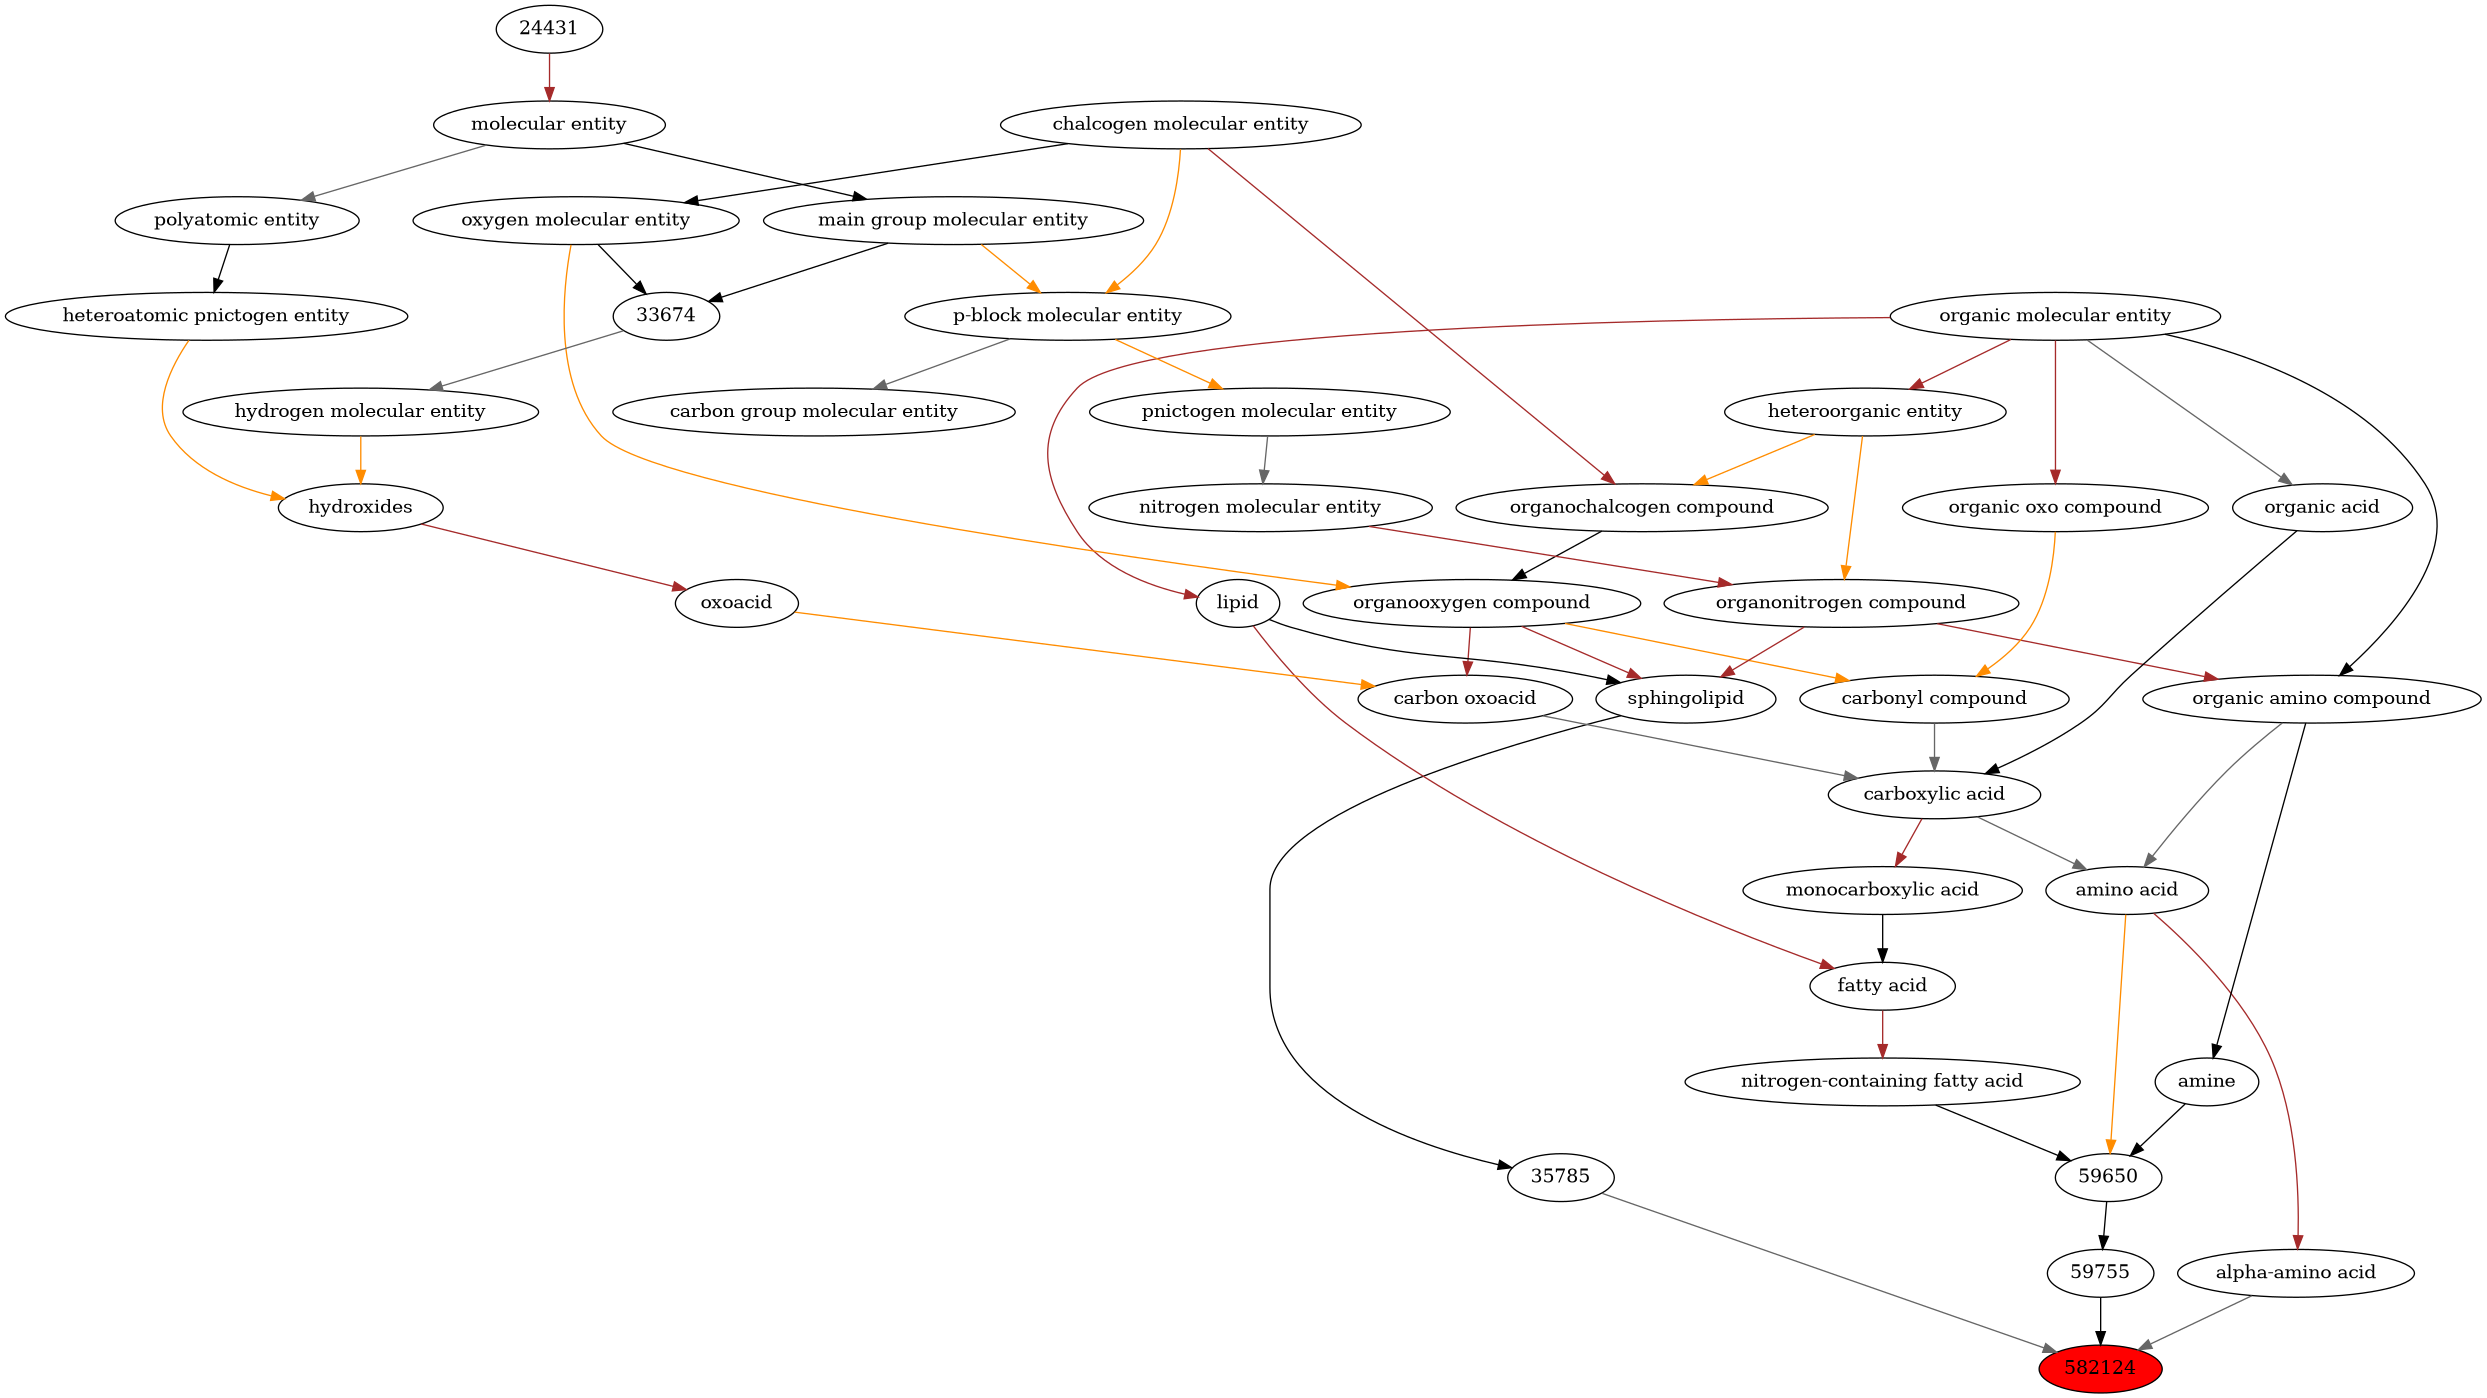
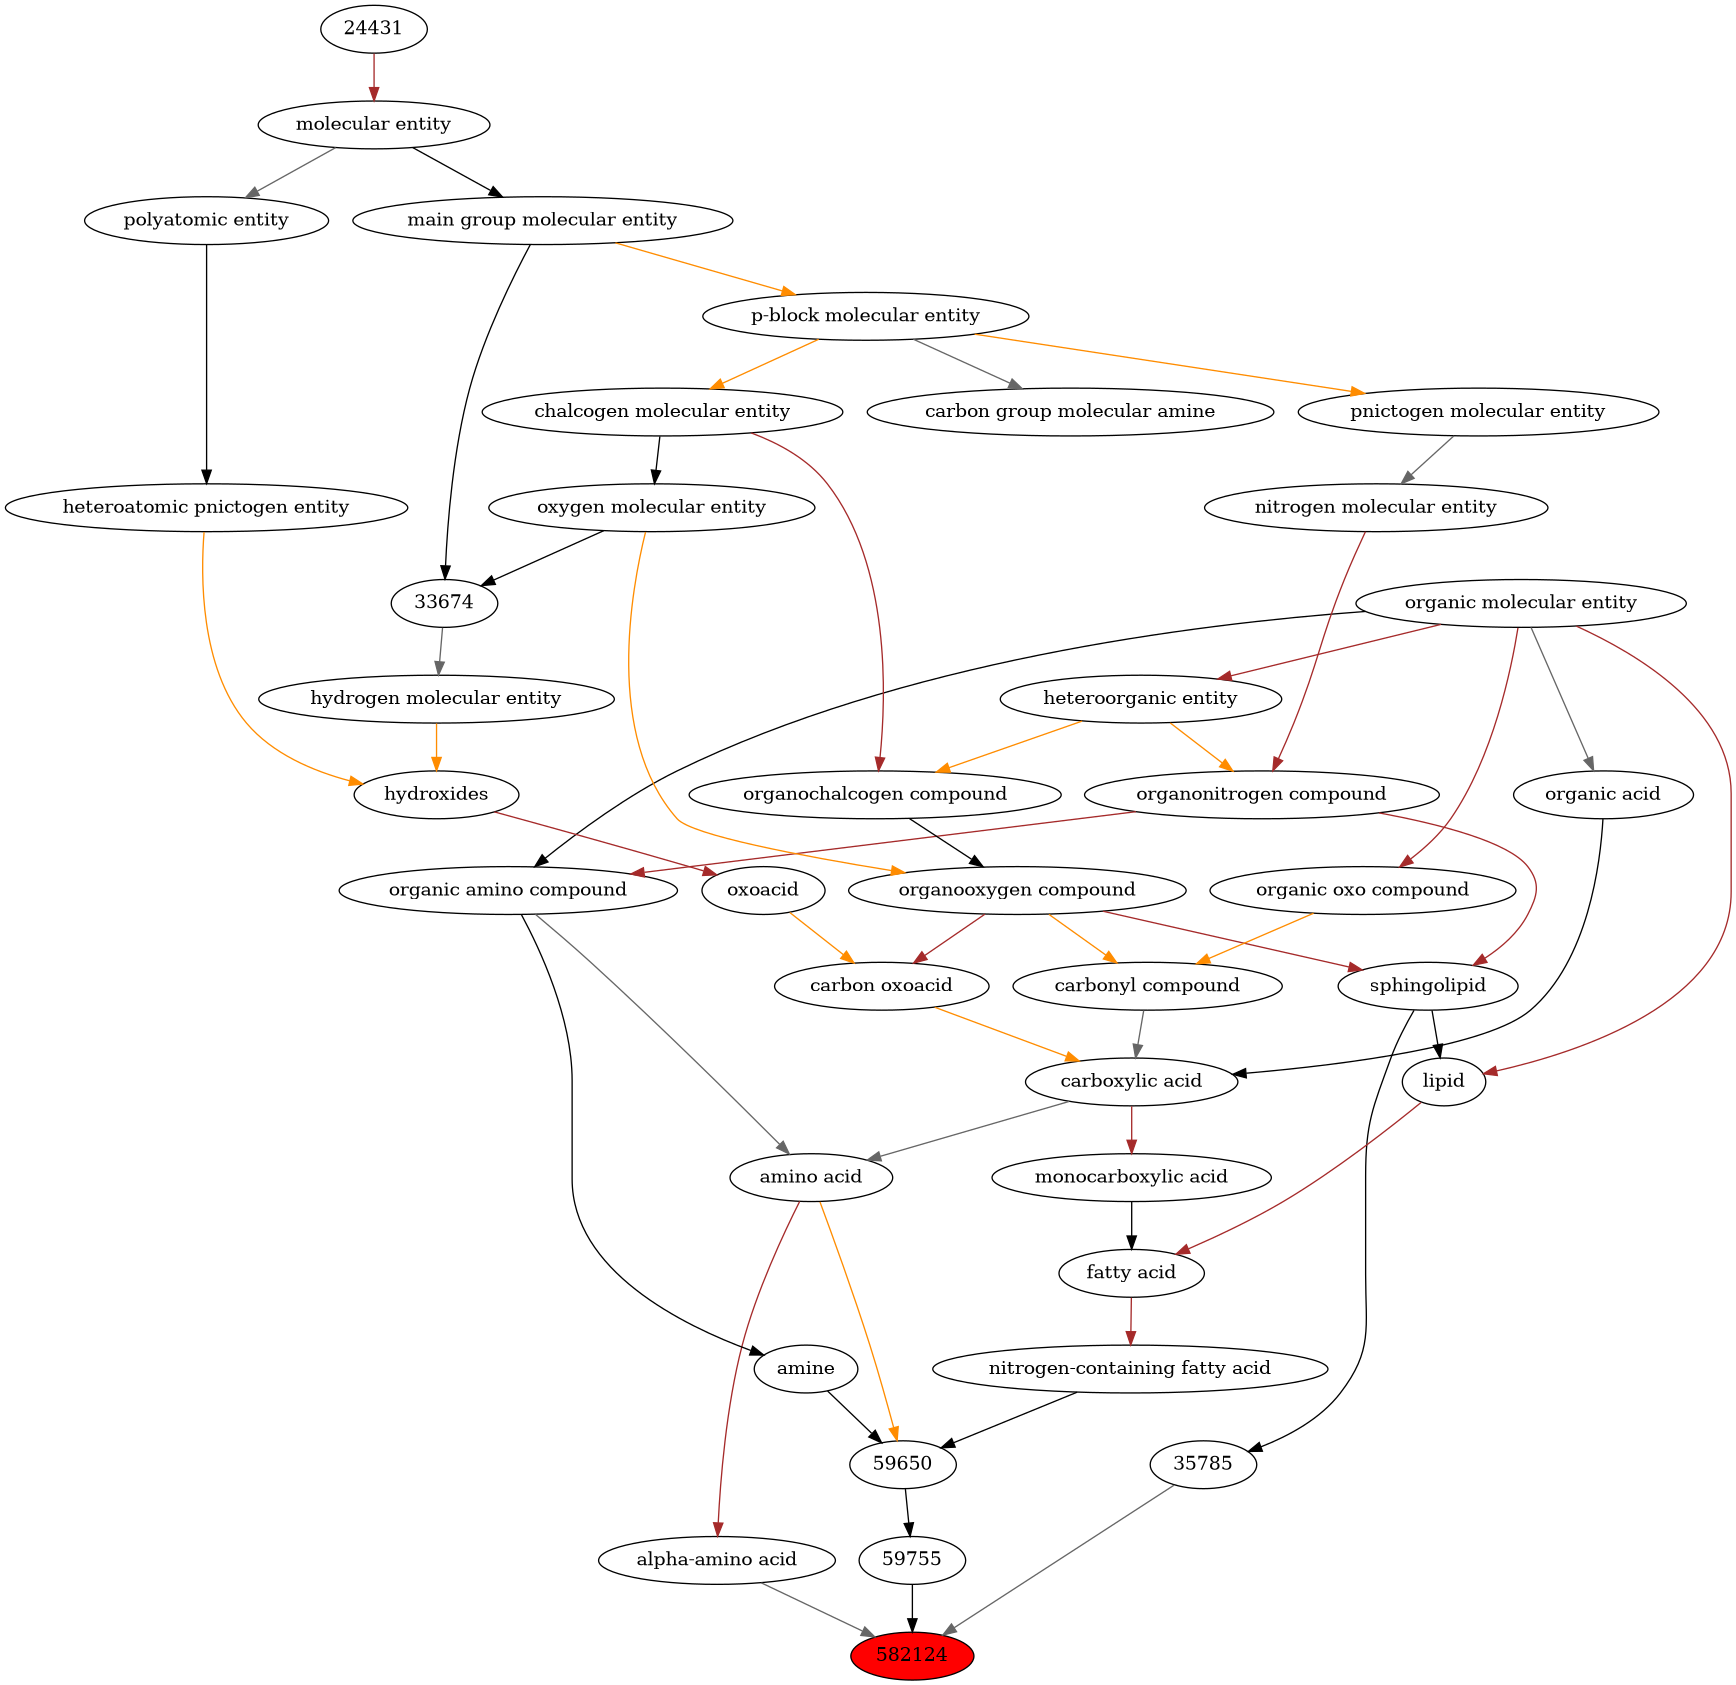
(1165, 225) -> (771, 361)
(814, 412) -> (1071, 412)
(1437, 656) -> (1435, 1028)
(1694, 746) -> (1001, 1032)
